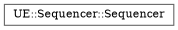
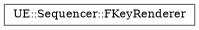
(89, 15) -> (100, 15)
